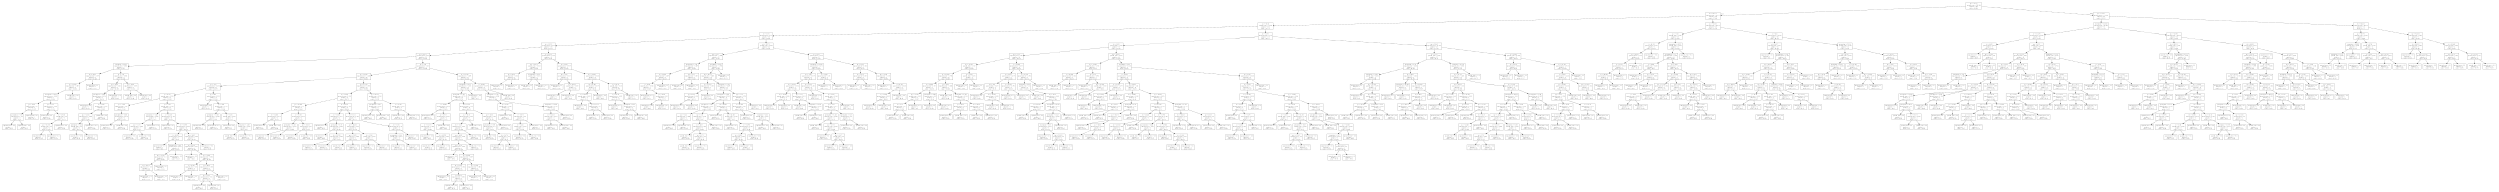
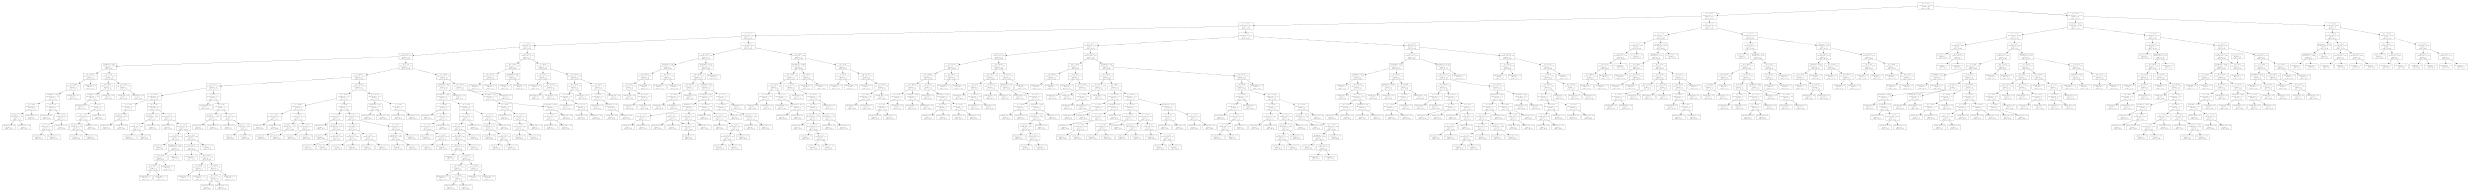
(700, 132) -> (680, 122)
